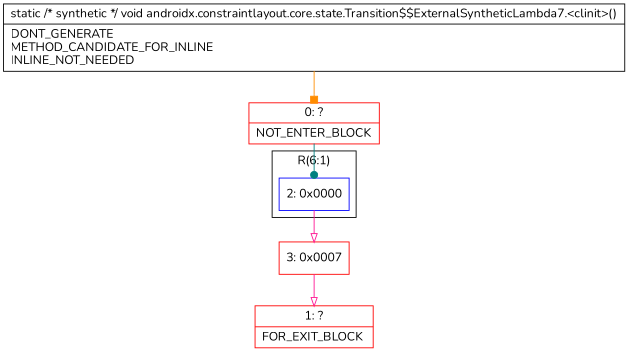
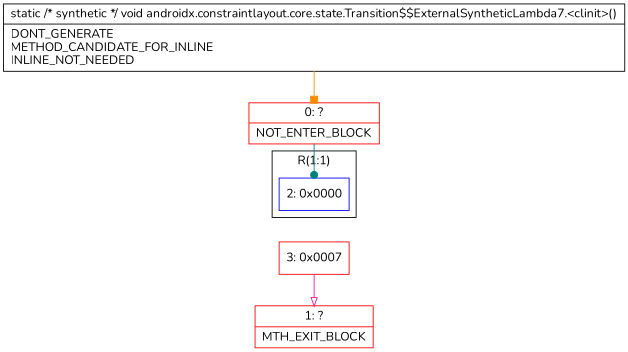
(314, 161) -> (314, 161)
(314, 223) -> none
(313, 337) -> (314, 337)
